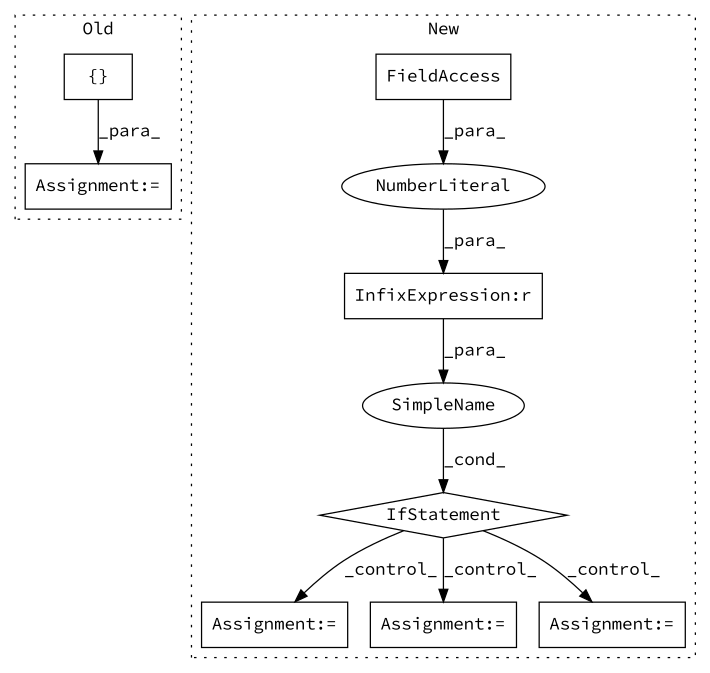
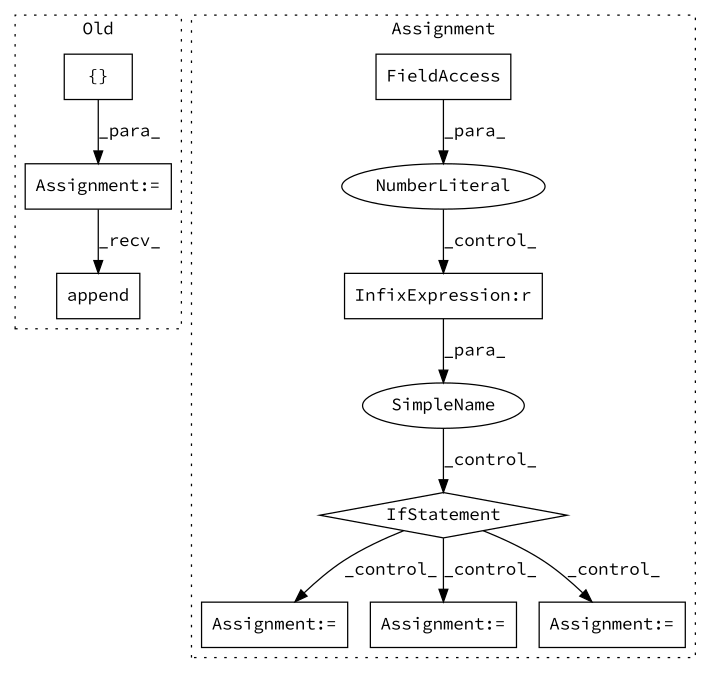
(443, 30) -> (443, 30)
(475, 241) -> (491, 241)
none -> (98, 296)
(475, 460) -> (491, 460)
